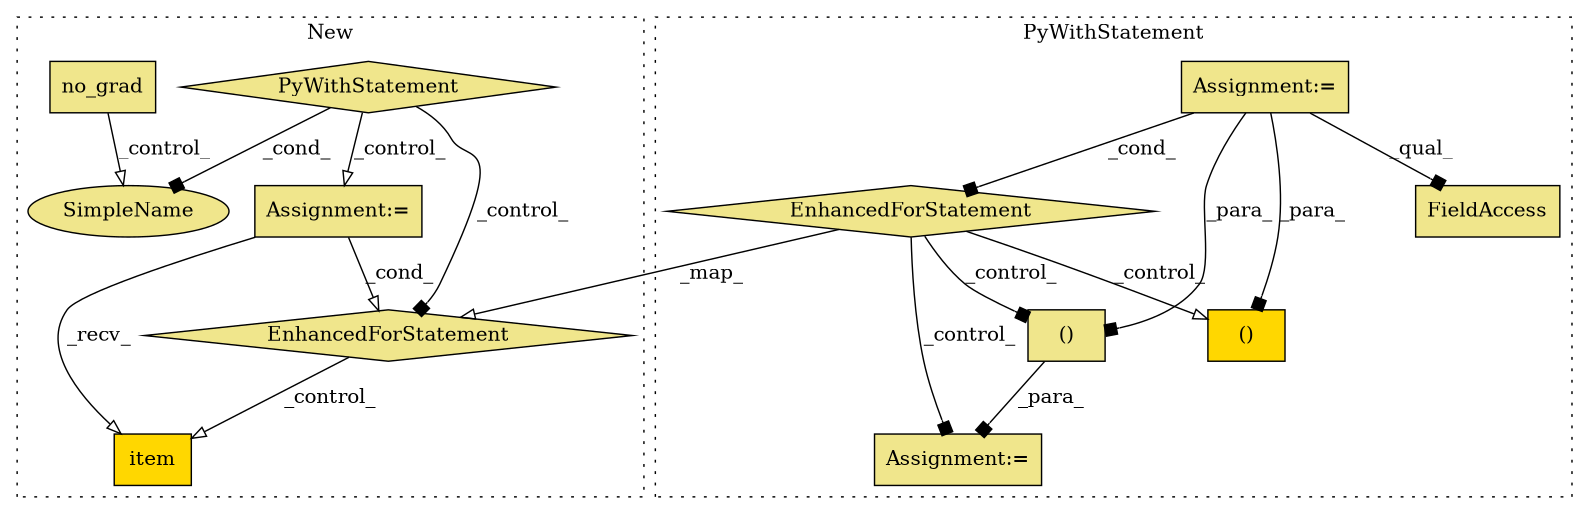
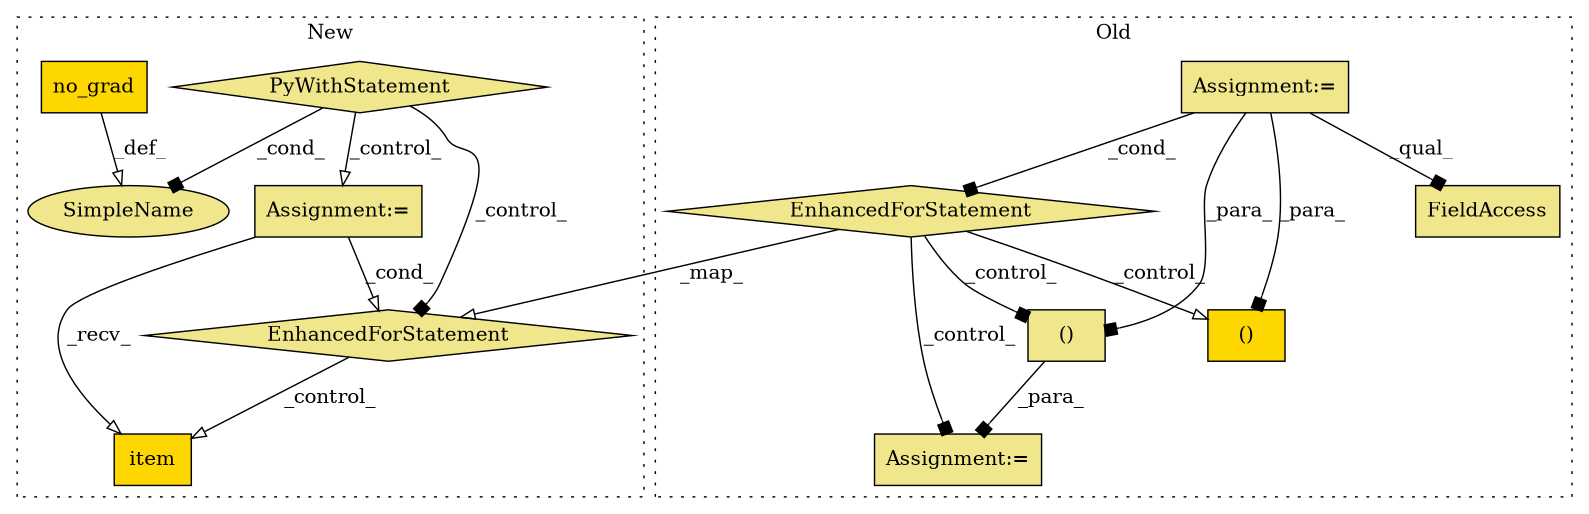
(1114, 34) -> (1114, 34)
(103, 87) -> (94, 87)
(164, 149) -> (141, 149)
